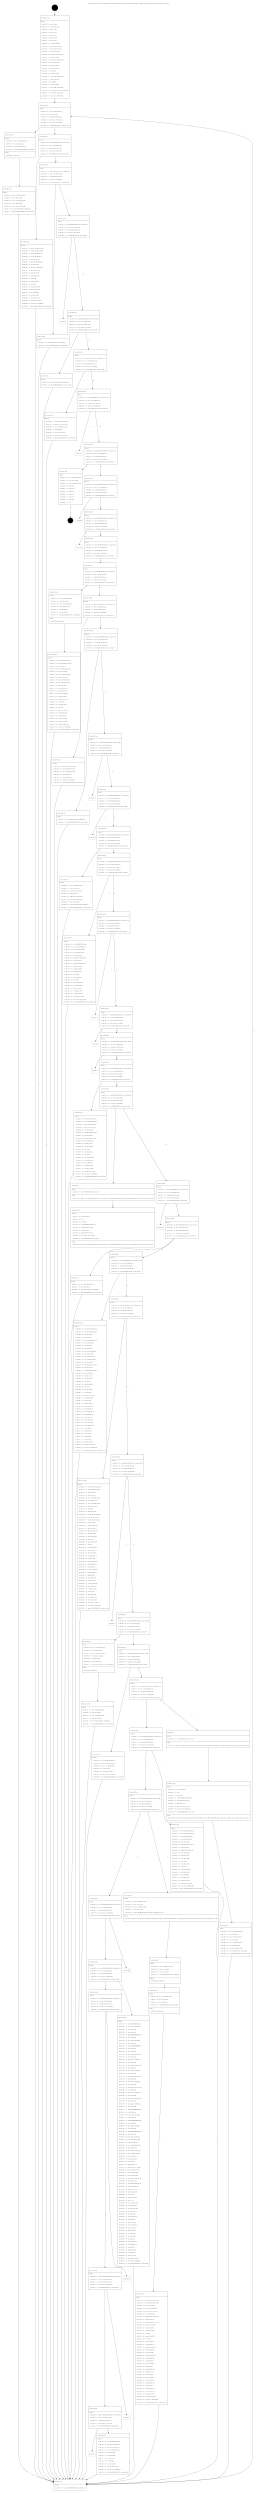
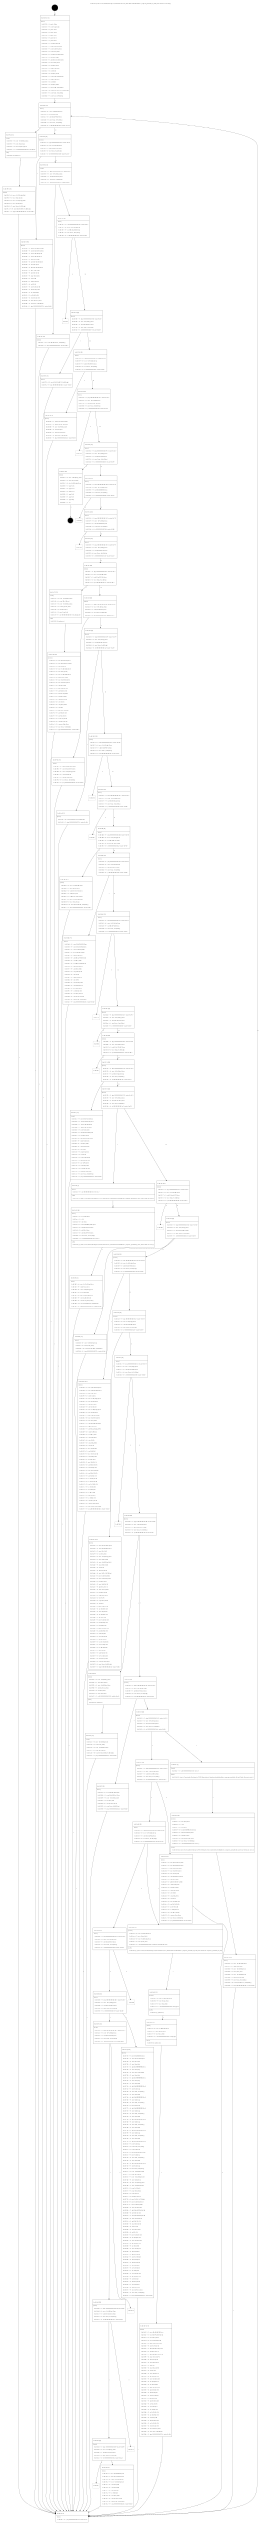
none -> (86, 1292)
